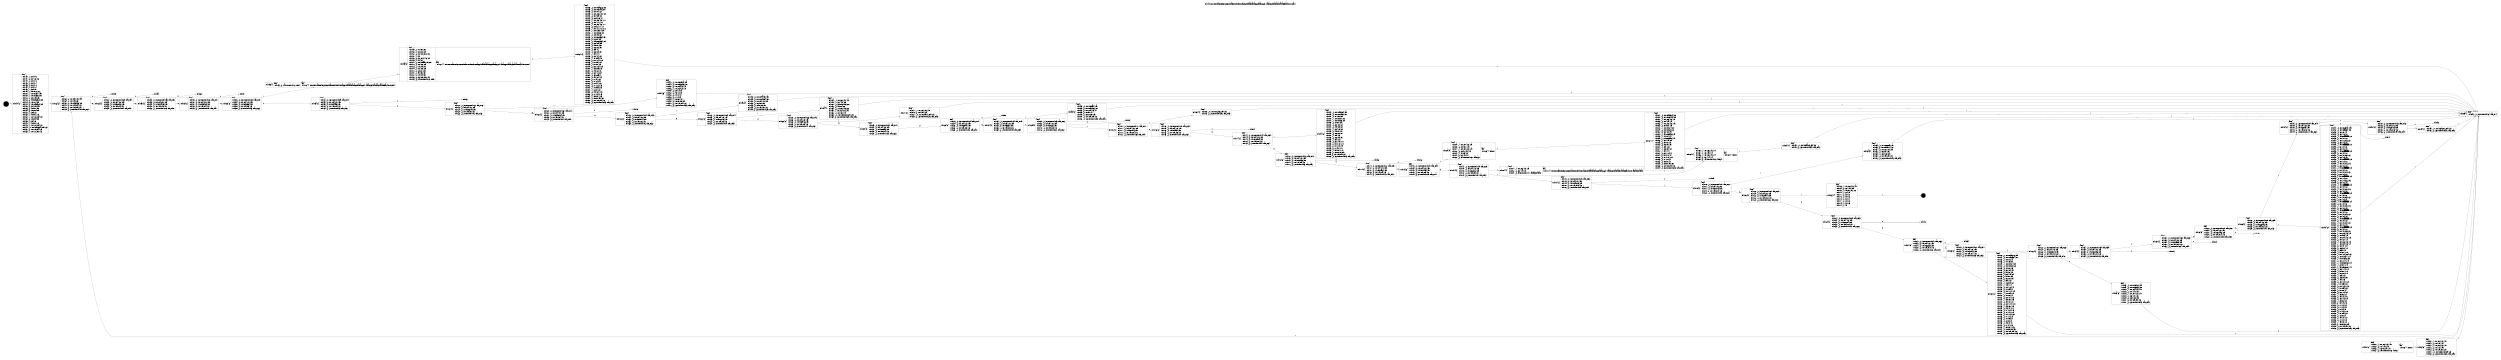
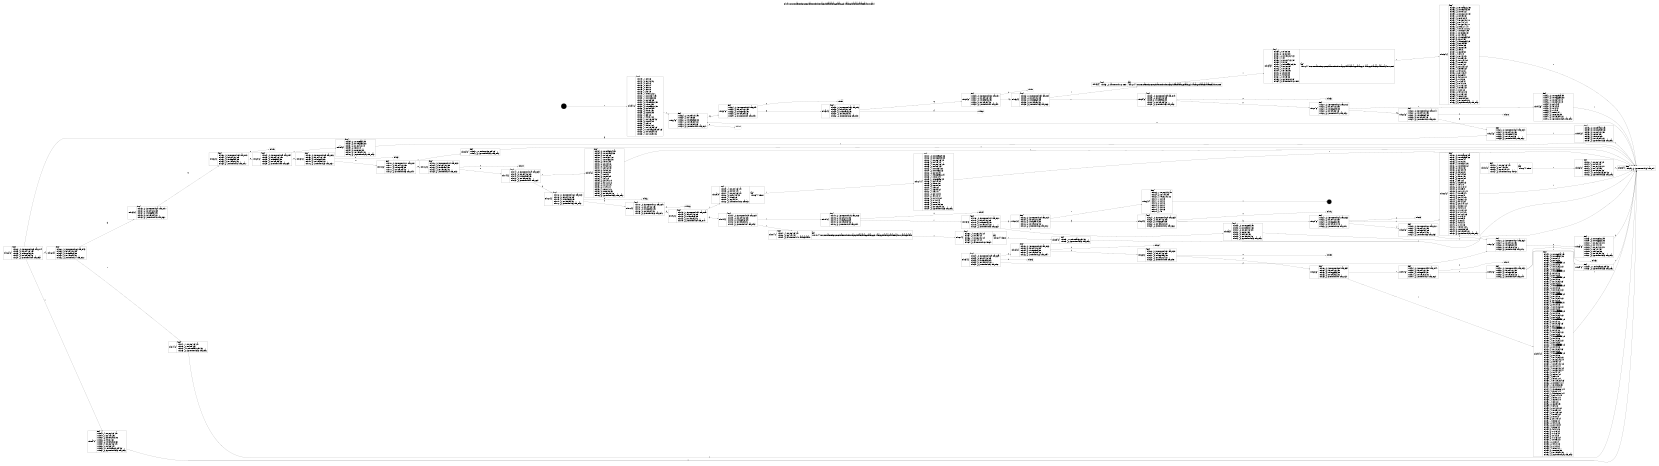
(676, 119) -> (716, 138)
(2069, 252) -> (1244, 264)
